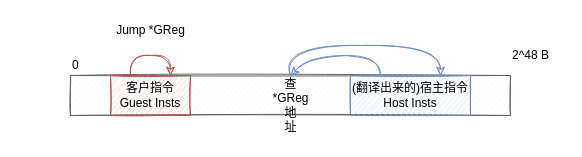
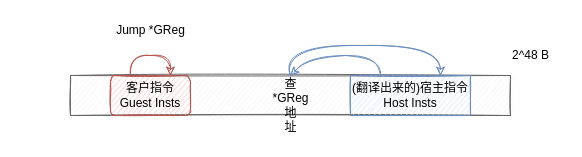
none -> (46, 66)
(81, 66) -> none
(151, 96) -> (151, 96)
